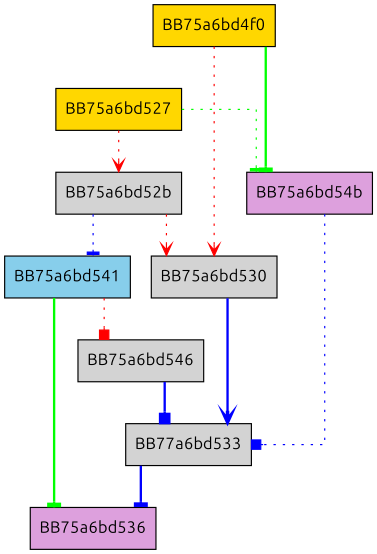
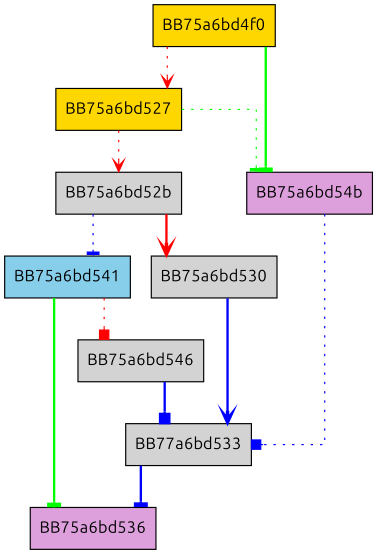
(214, 145) -> (167, 62)
(166, 229) -> (166, 229)
